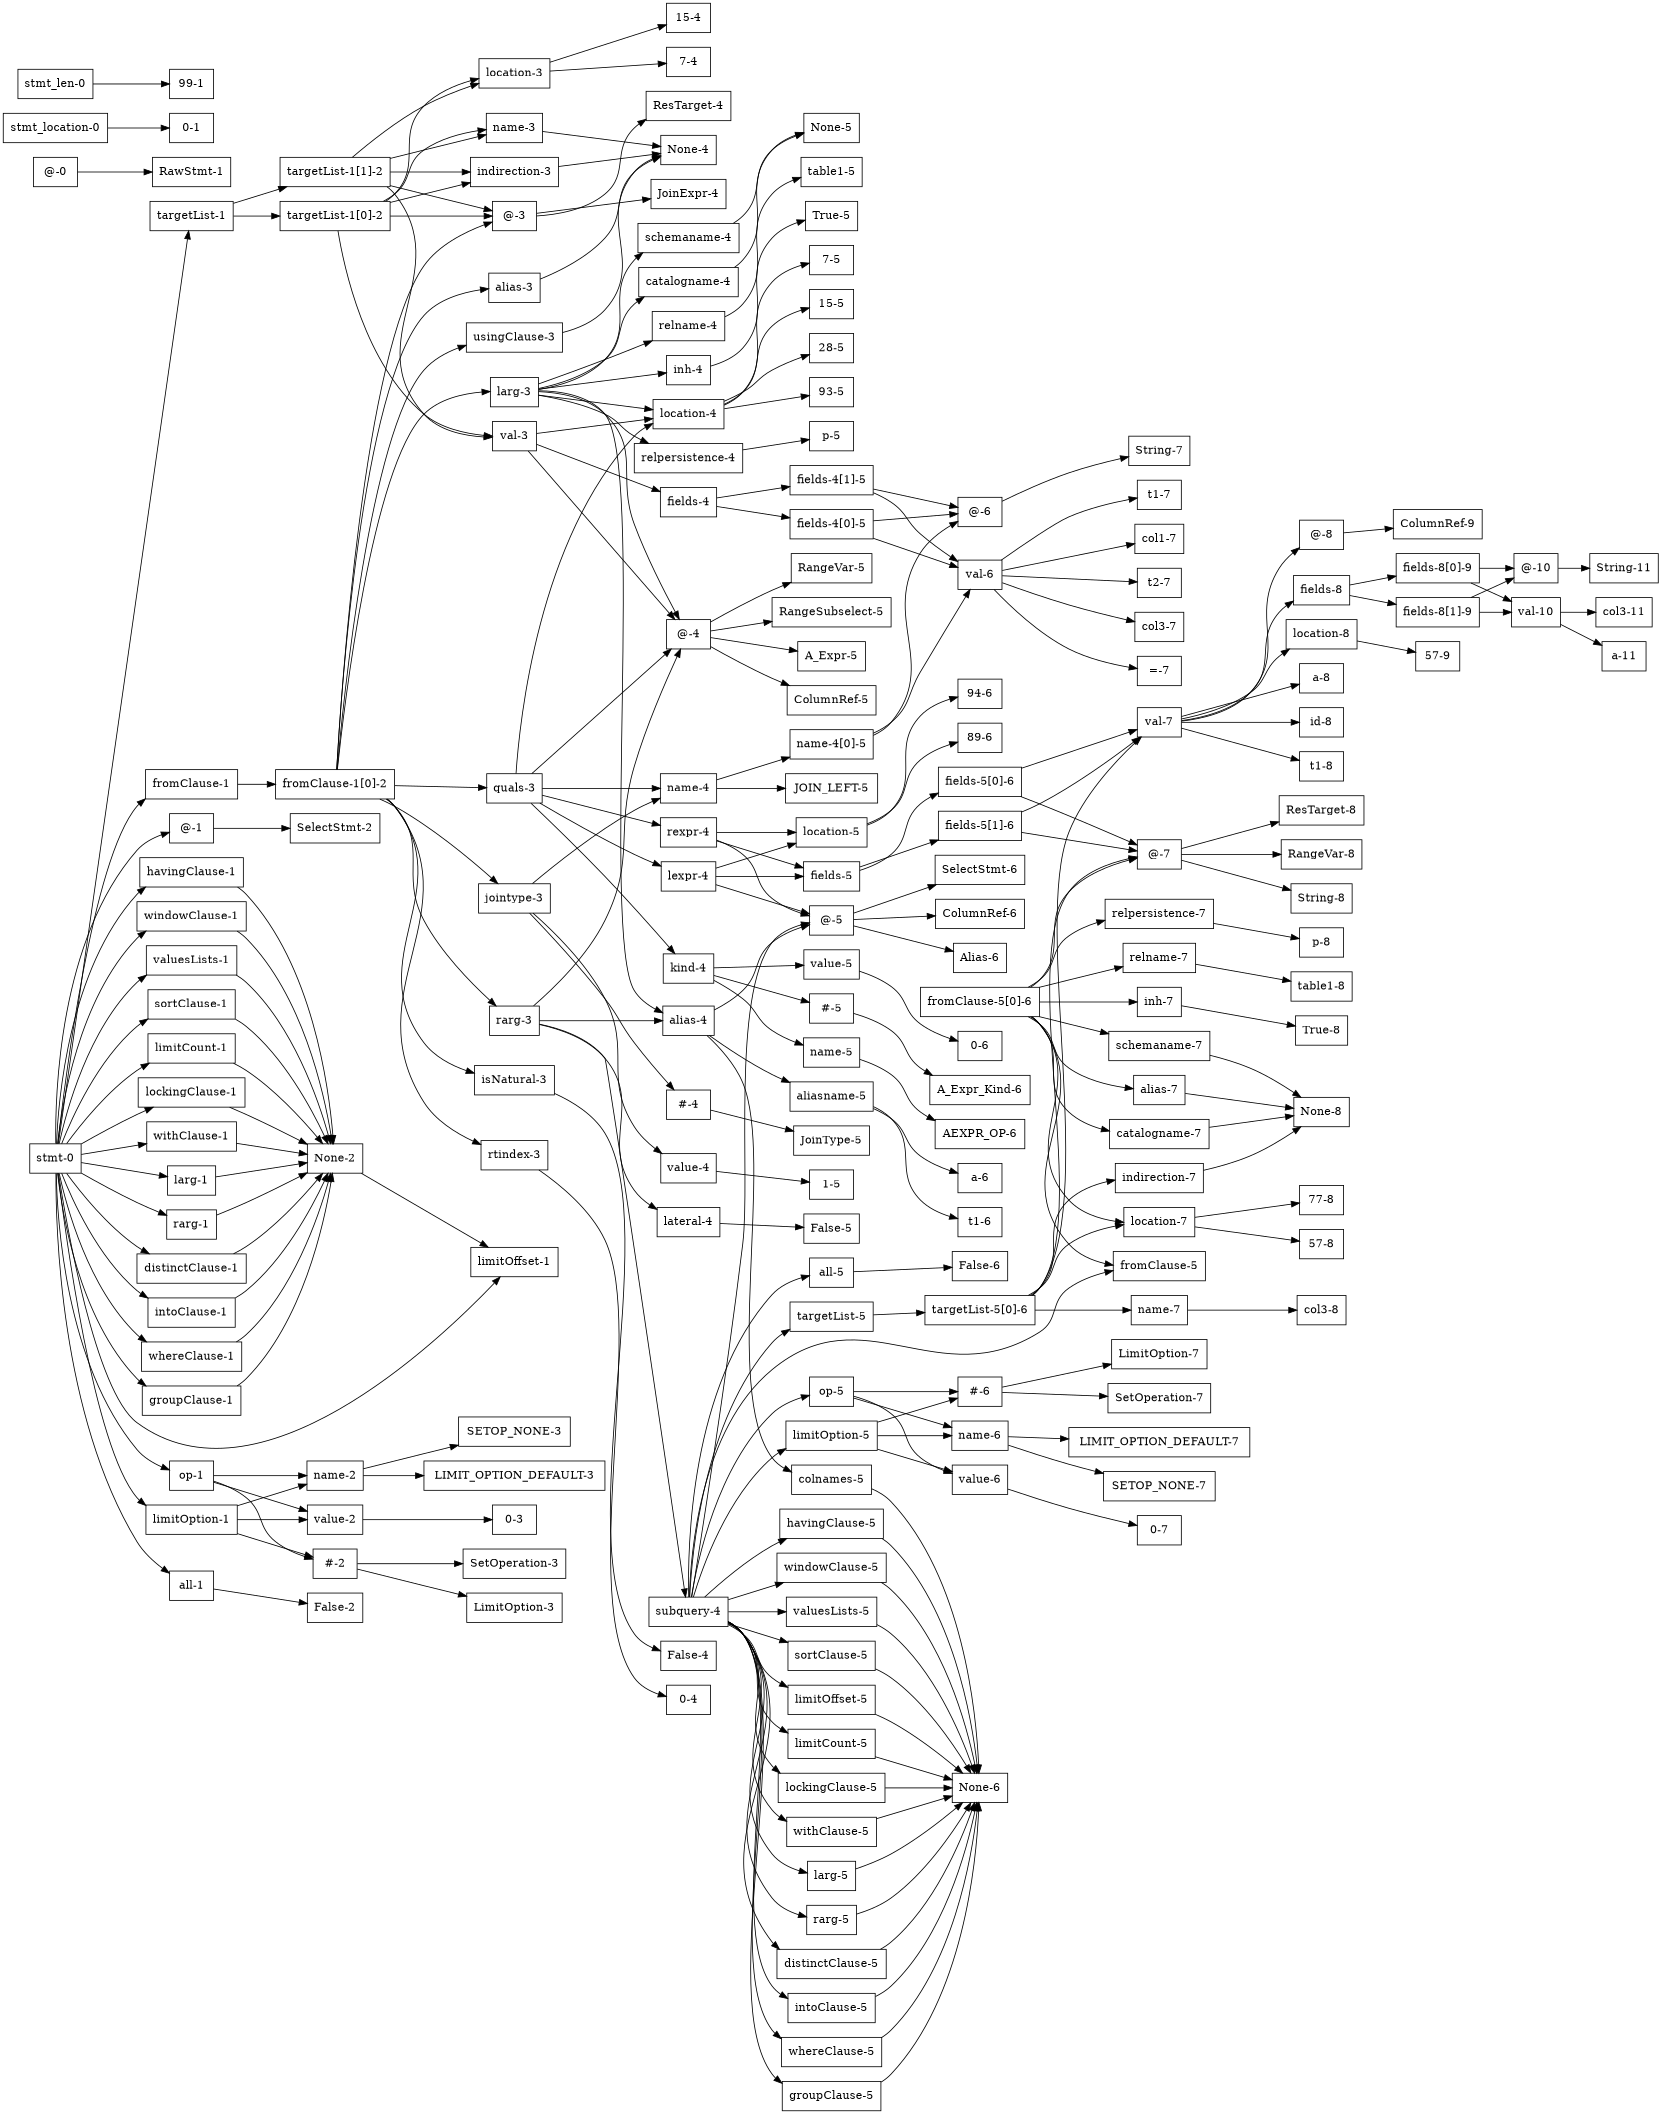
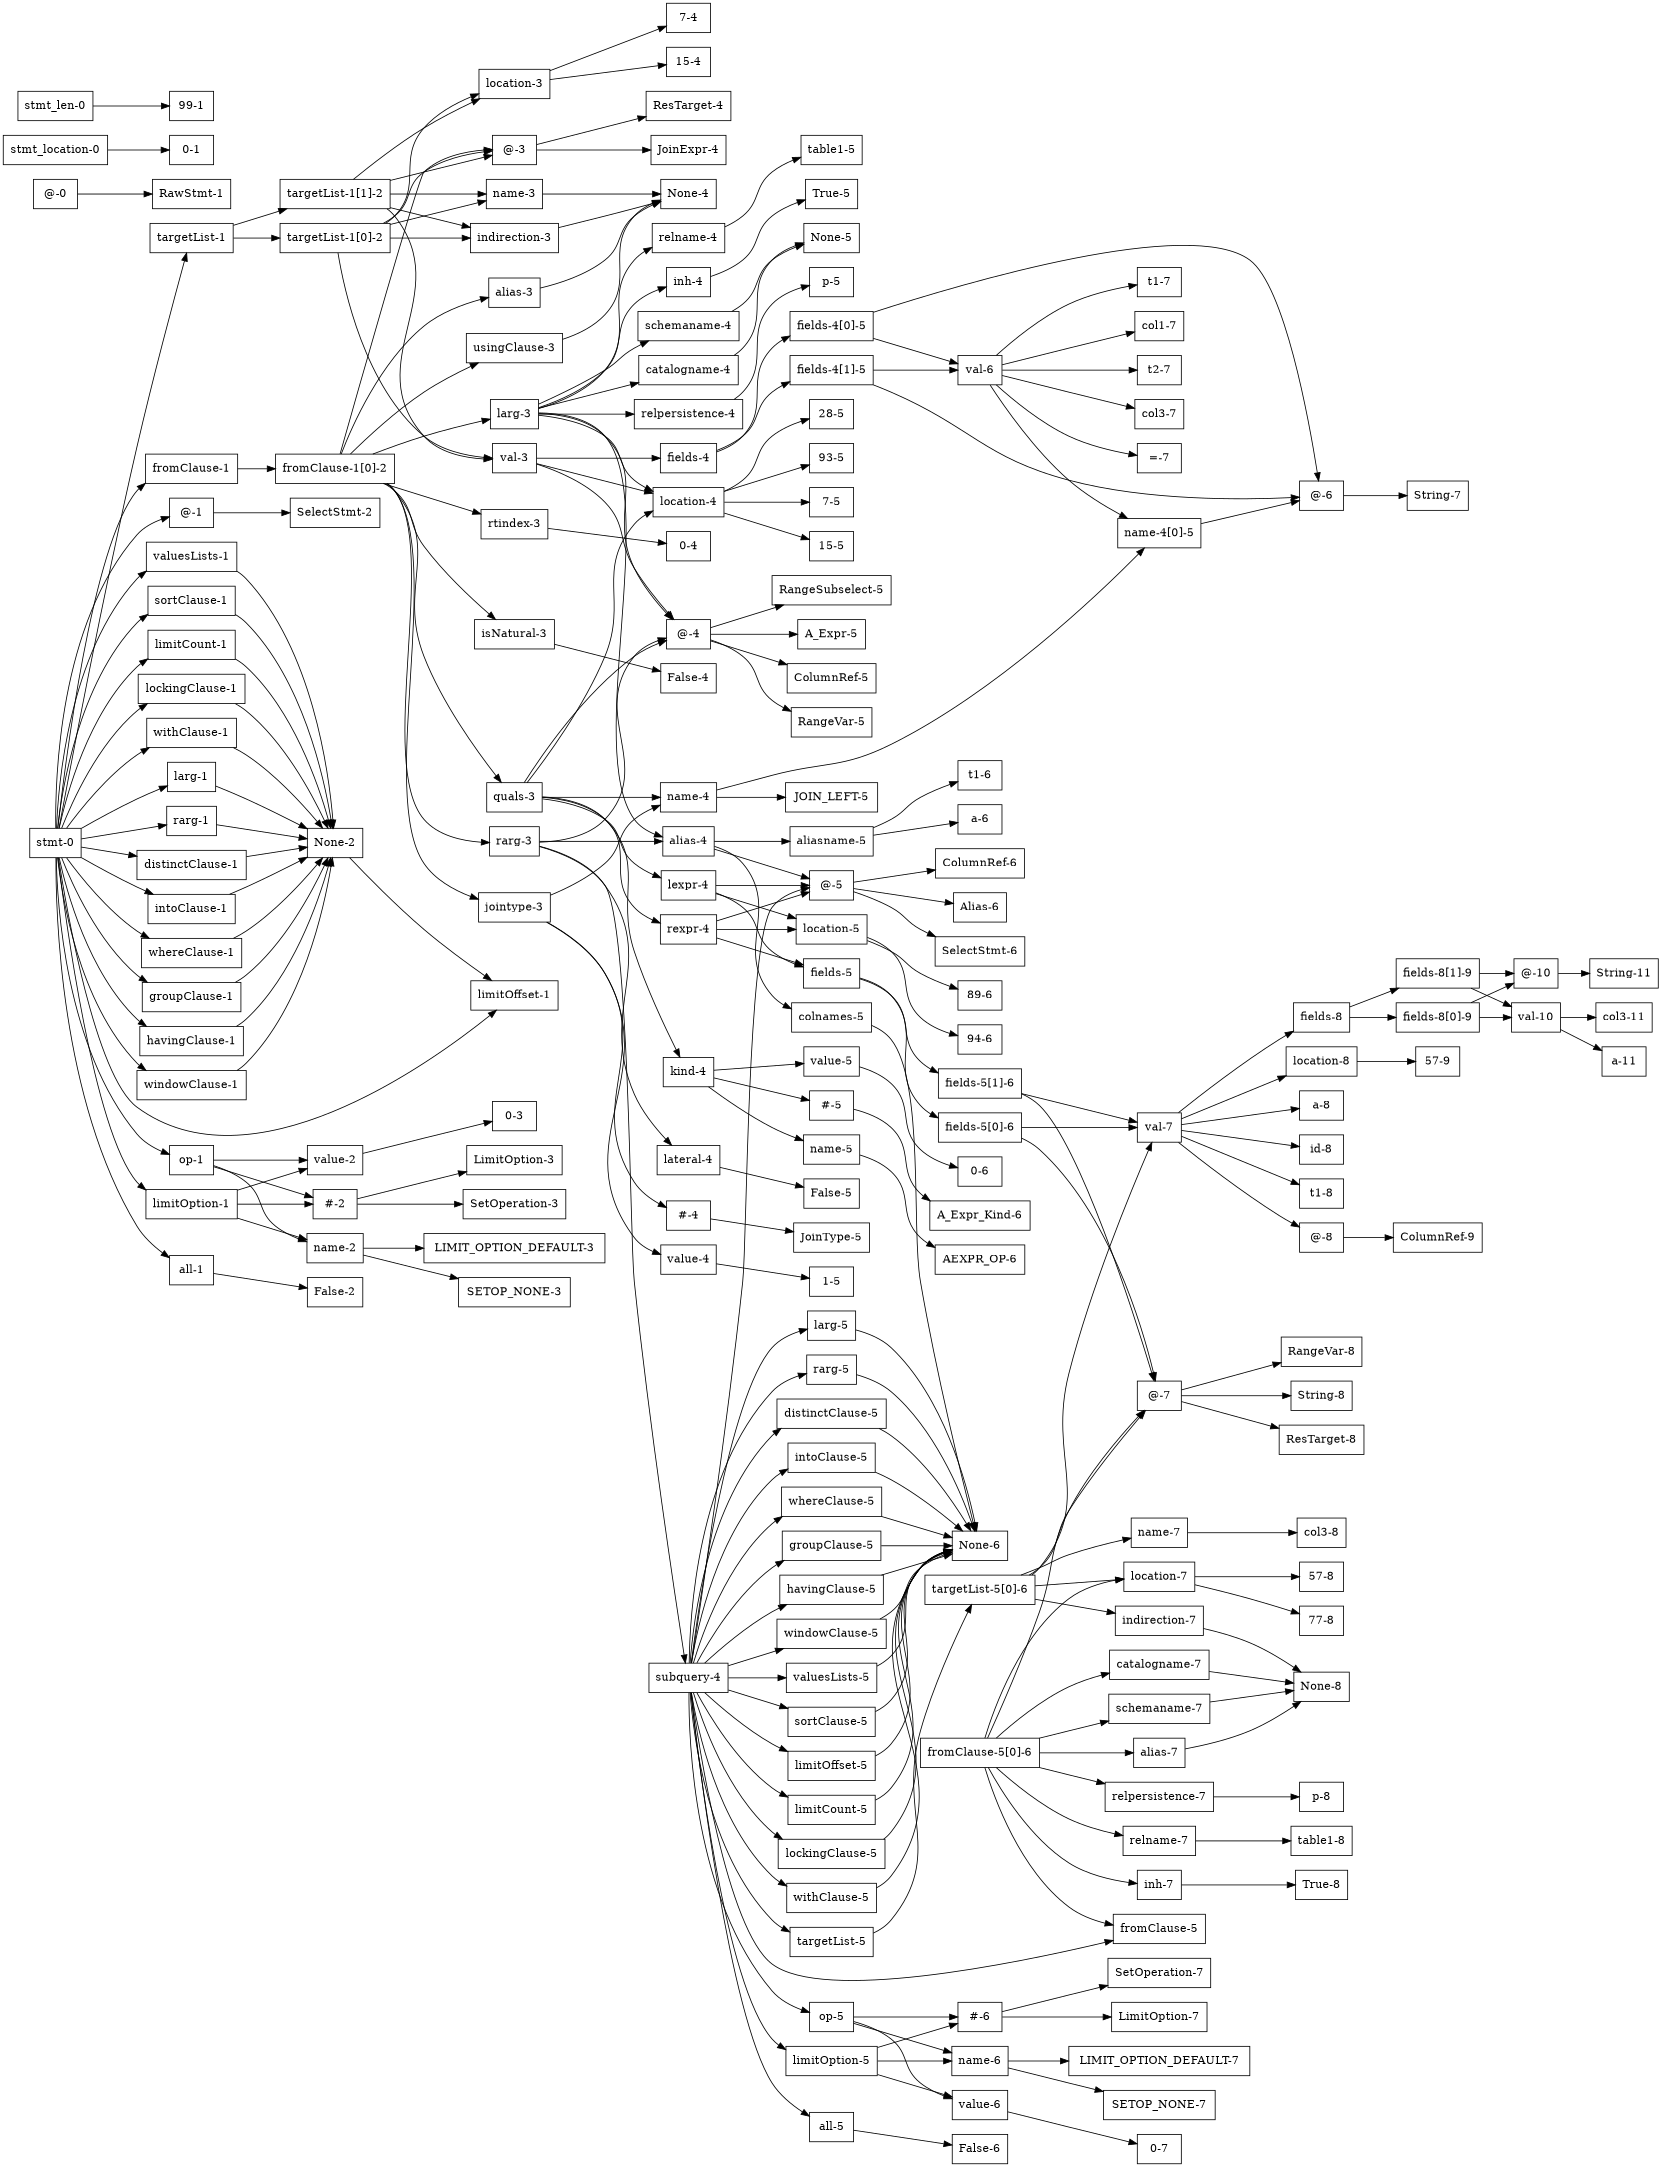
(922, 668) -> (1047, 459)
